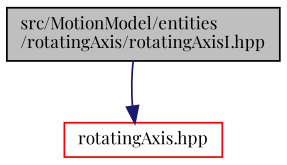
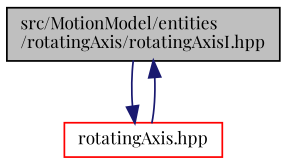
none -> (155, 101)
